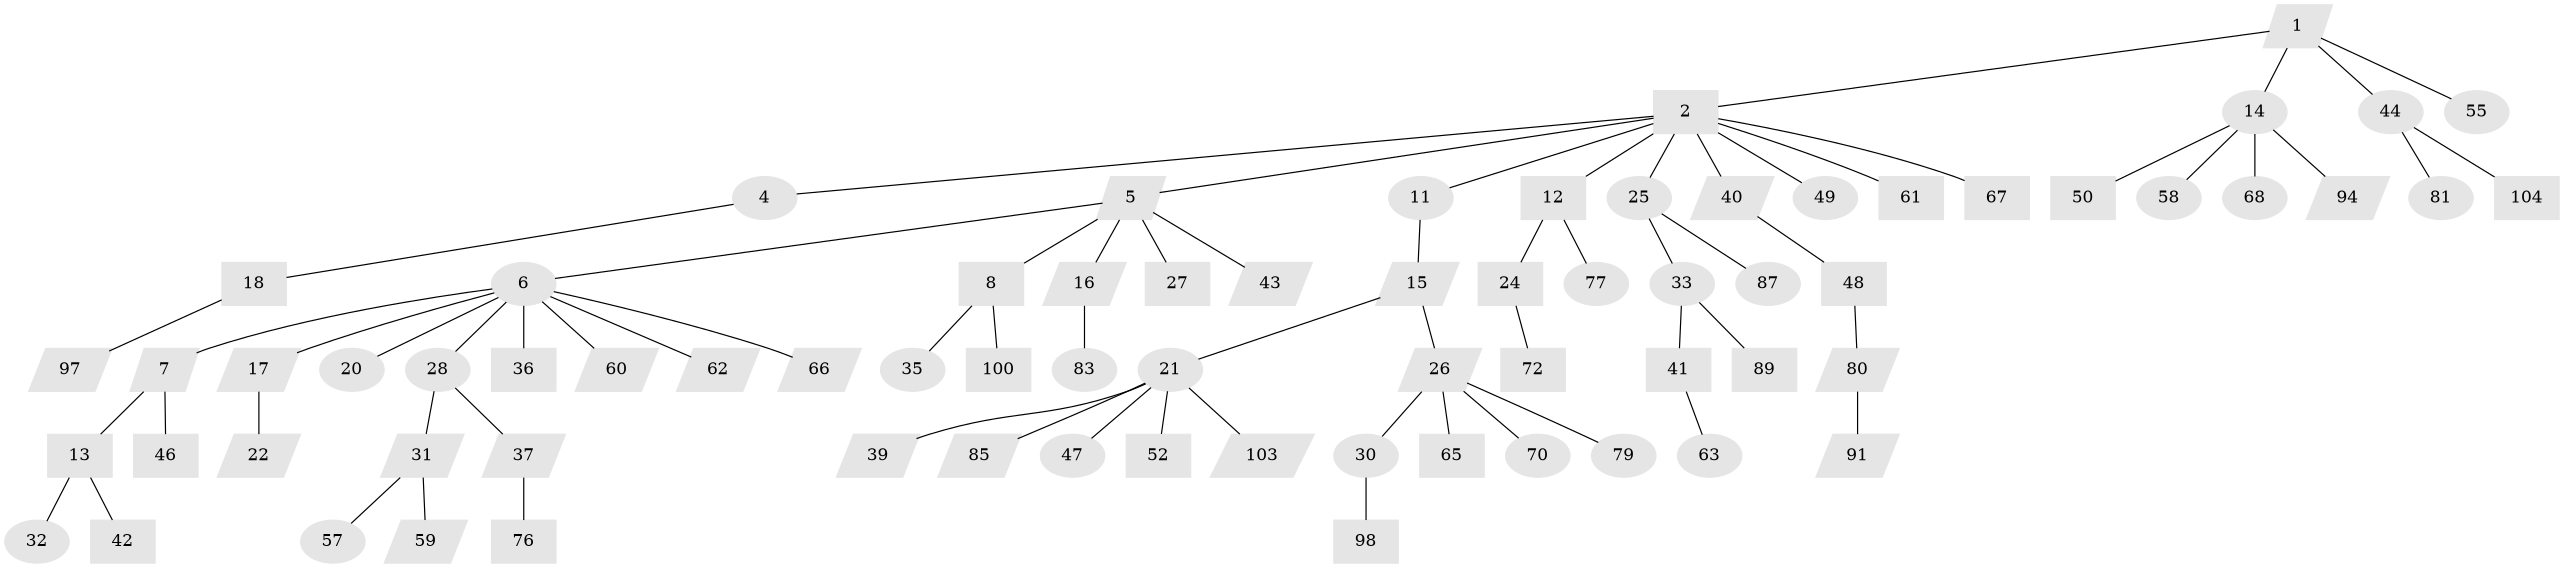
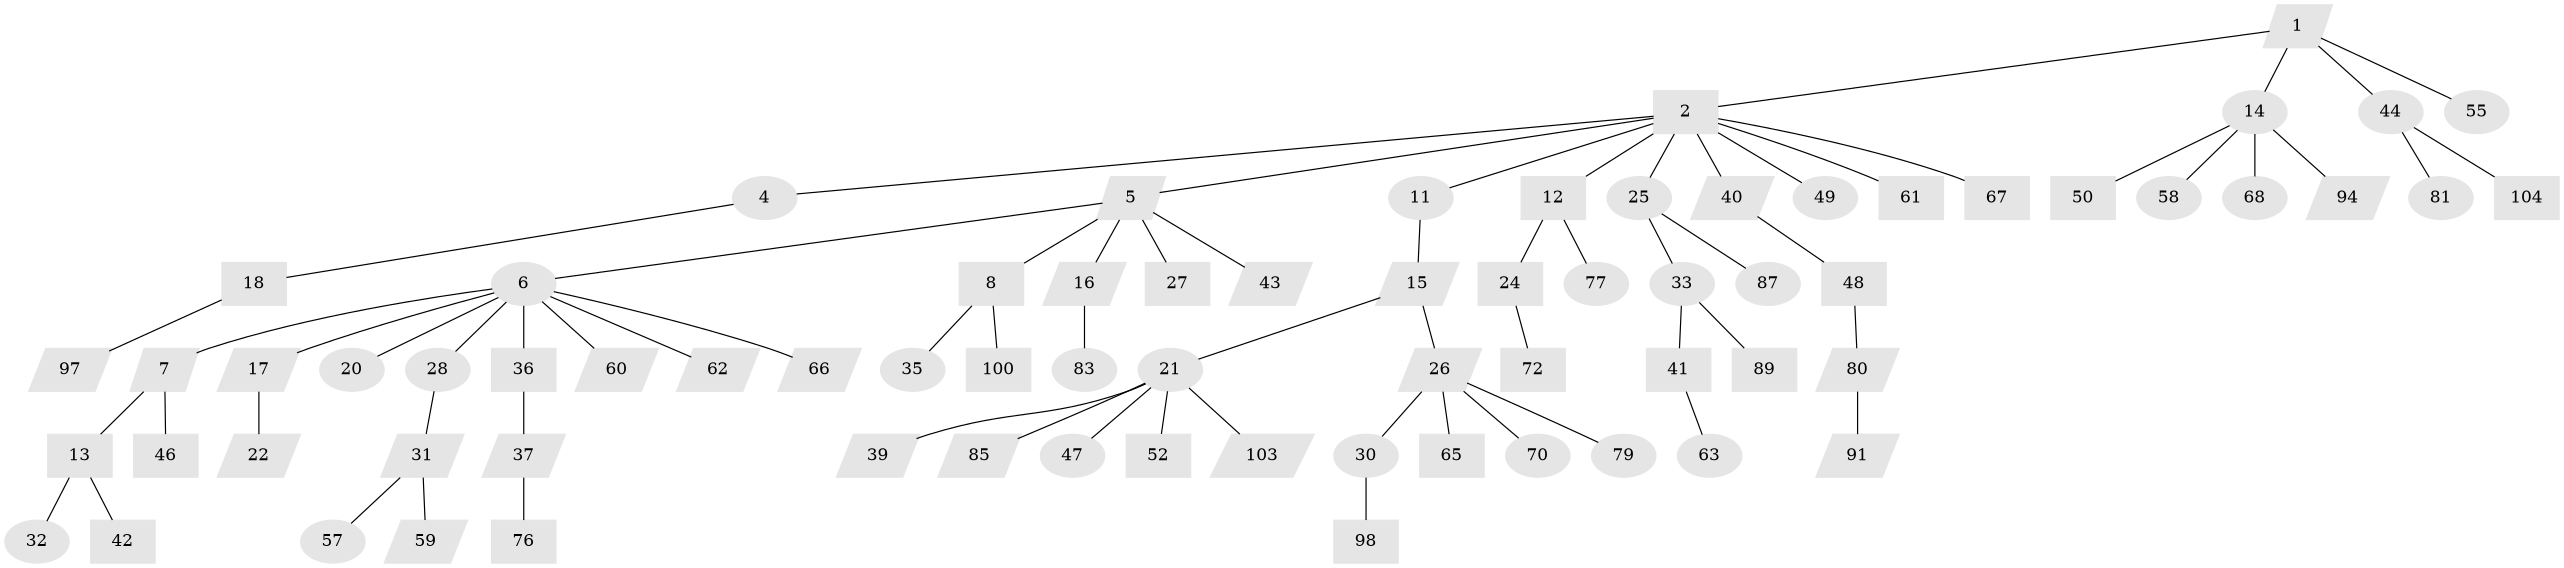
(479, 411) -> (524, 413)
